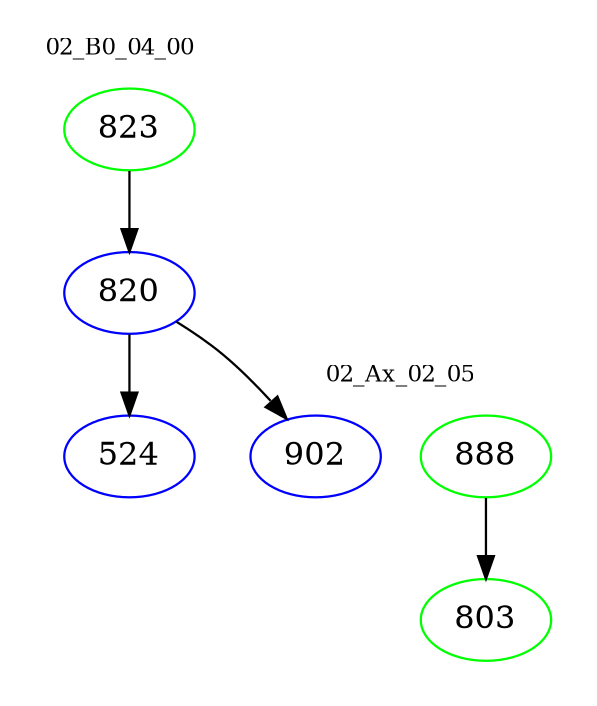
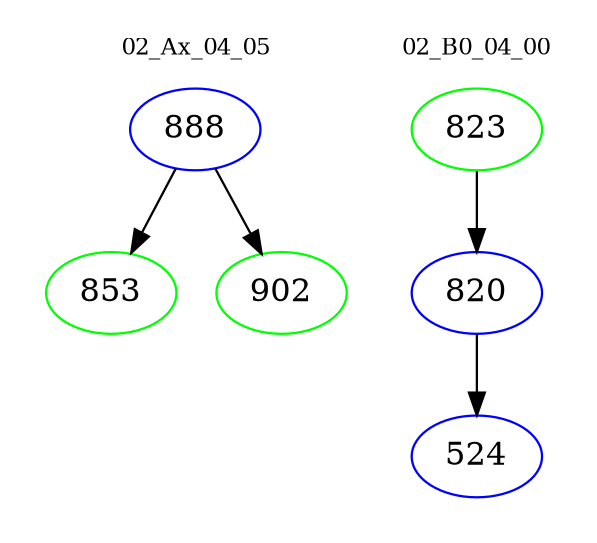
(247, 376) -> (233, 201)
(401, 376) -> (196, 49)
(316, 456) -> (282, 293)
(486, 456) -> (195, 129)
(486, 620) -> (111, 293)
